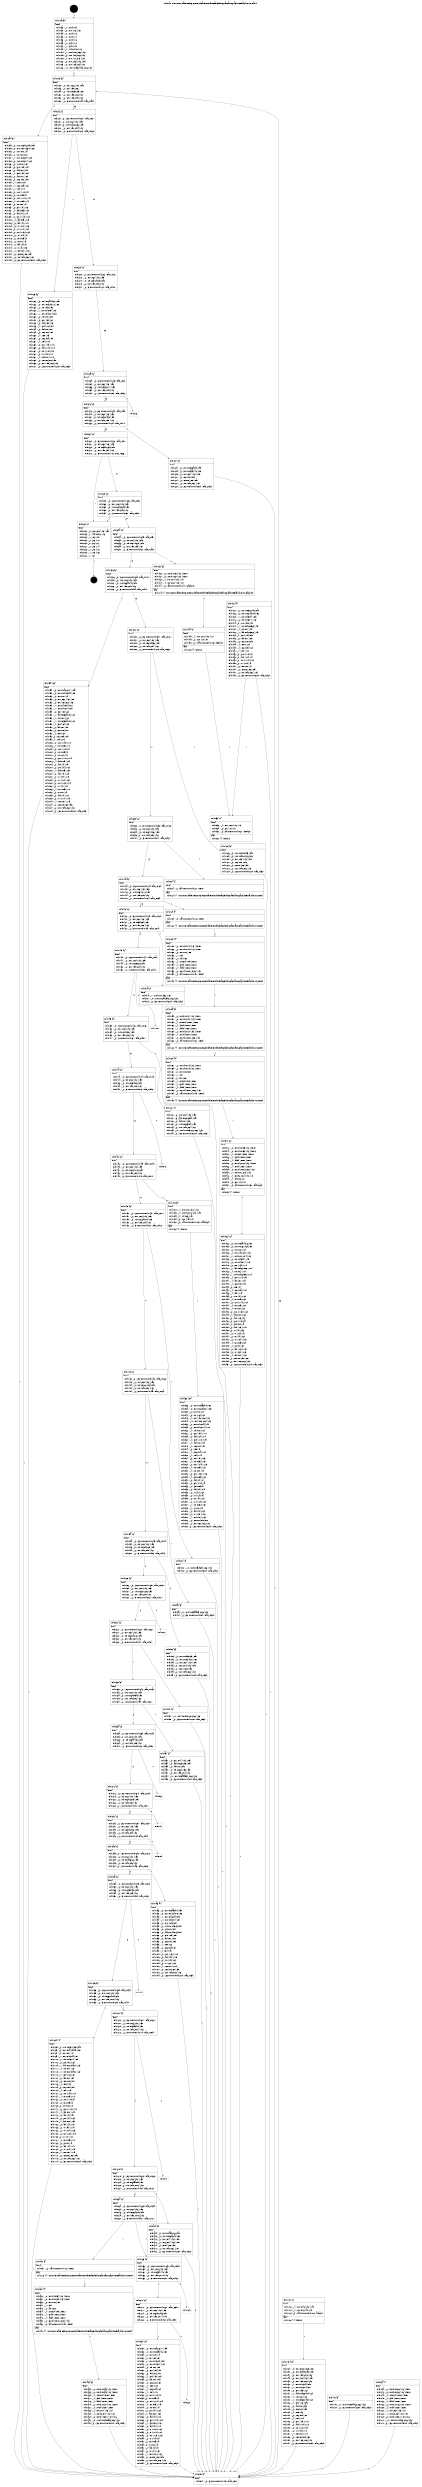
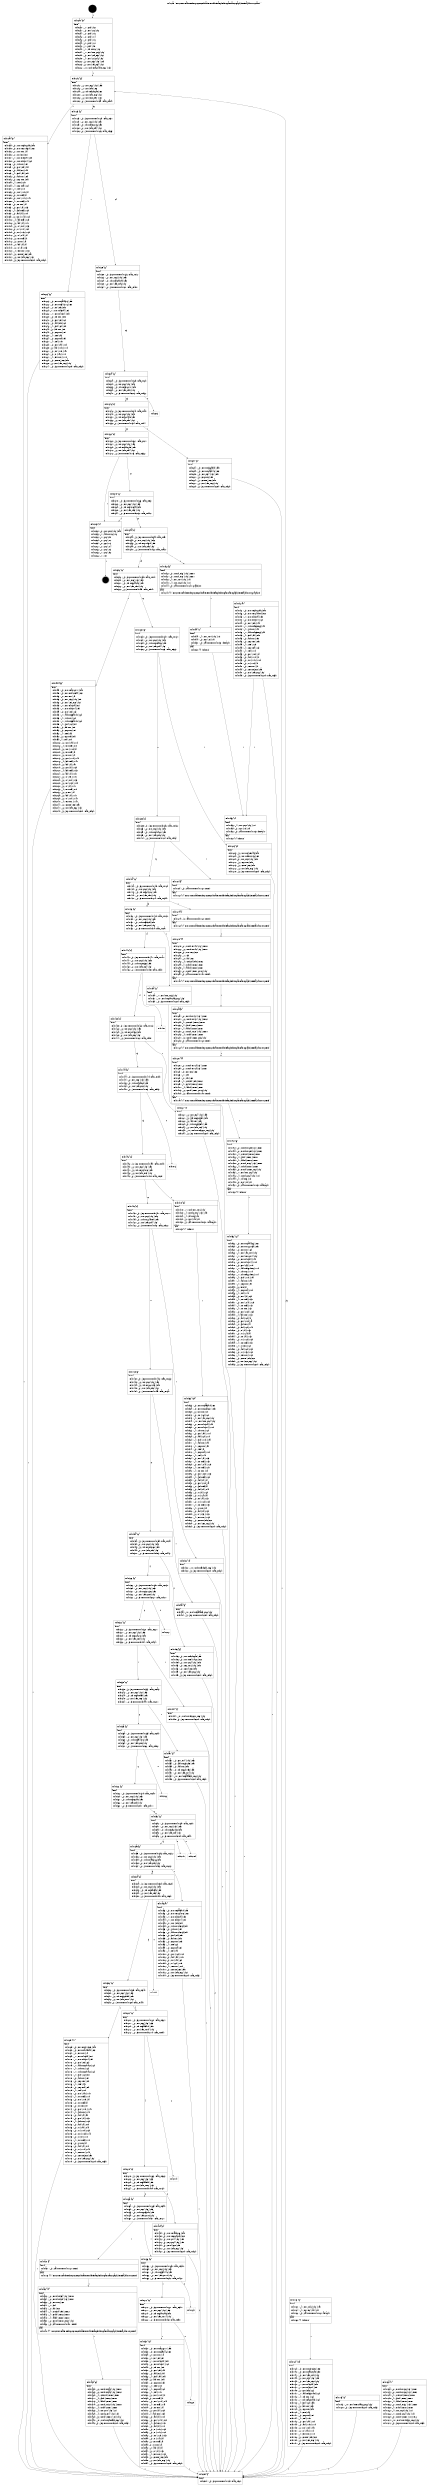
(154, 1815) -> (178, 1846)
